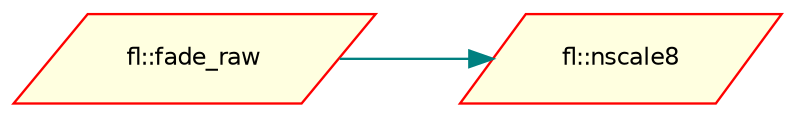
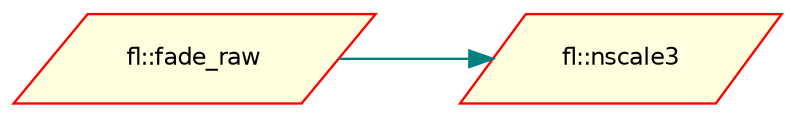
(621, 59) -> (621, 59)
